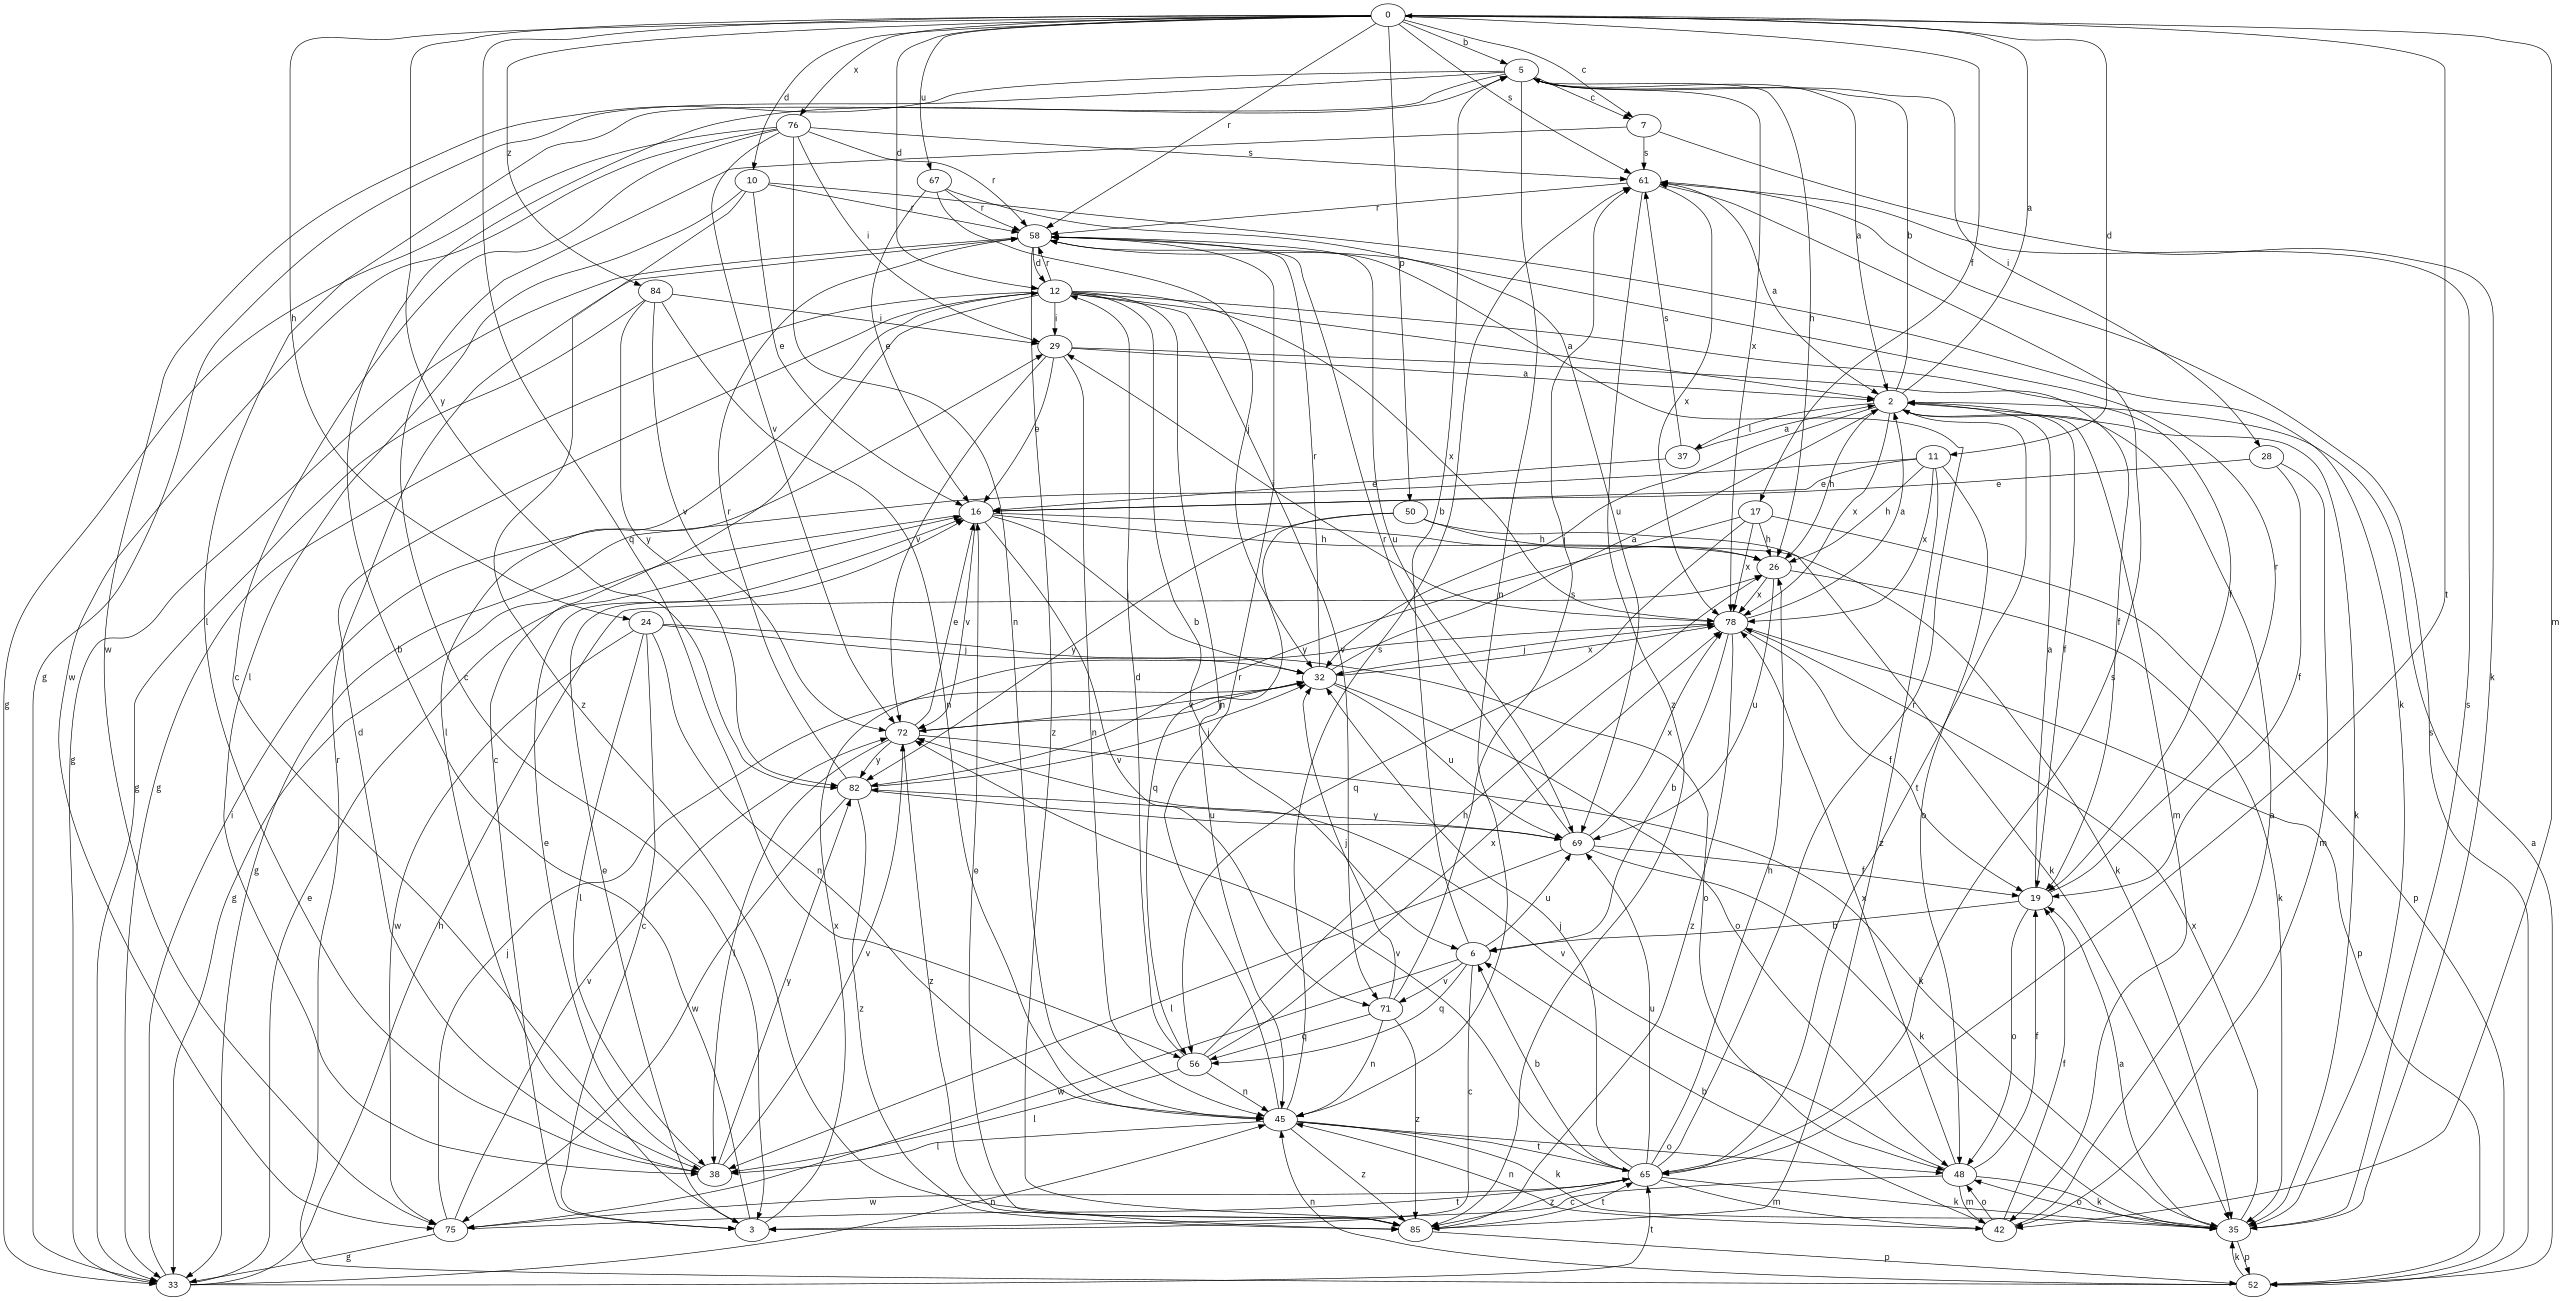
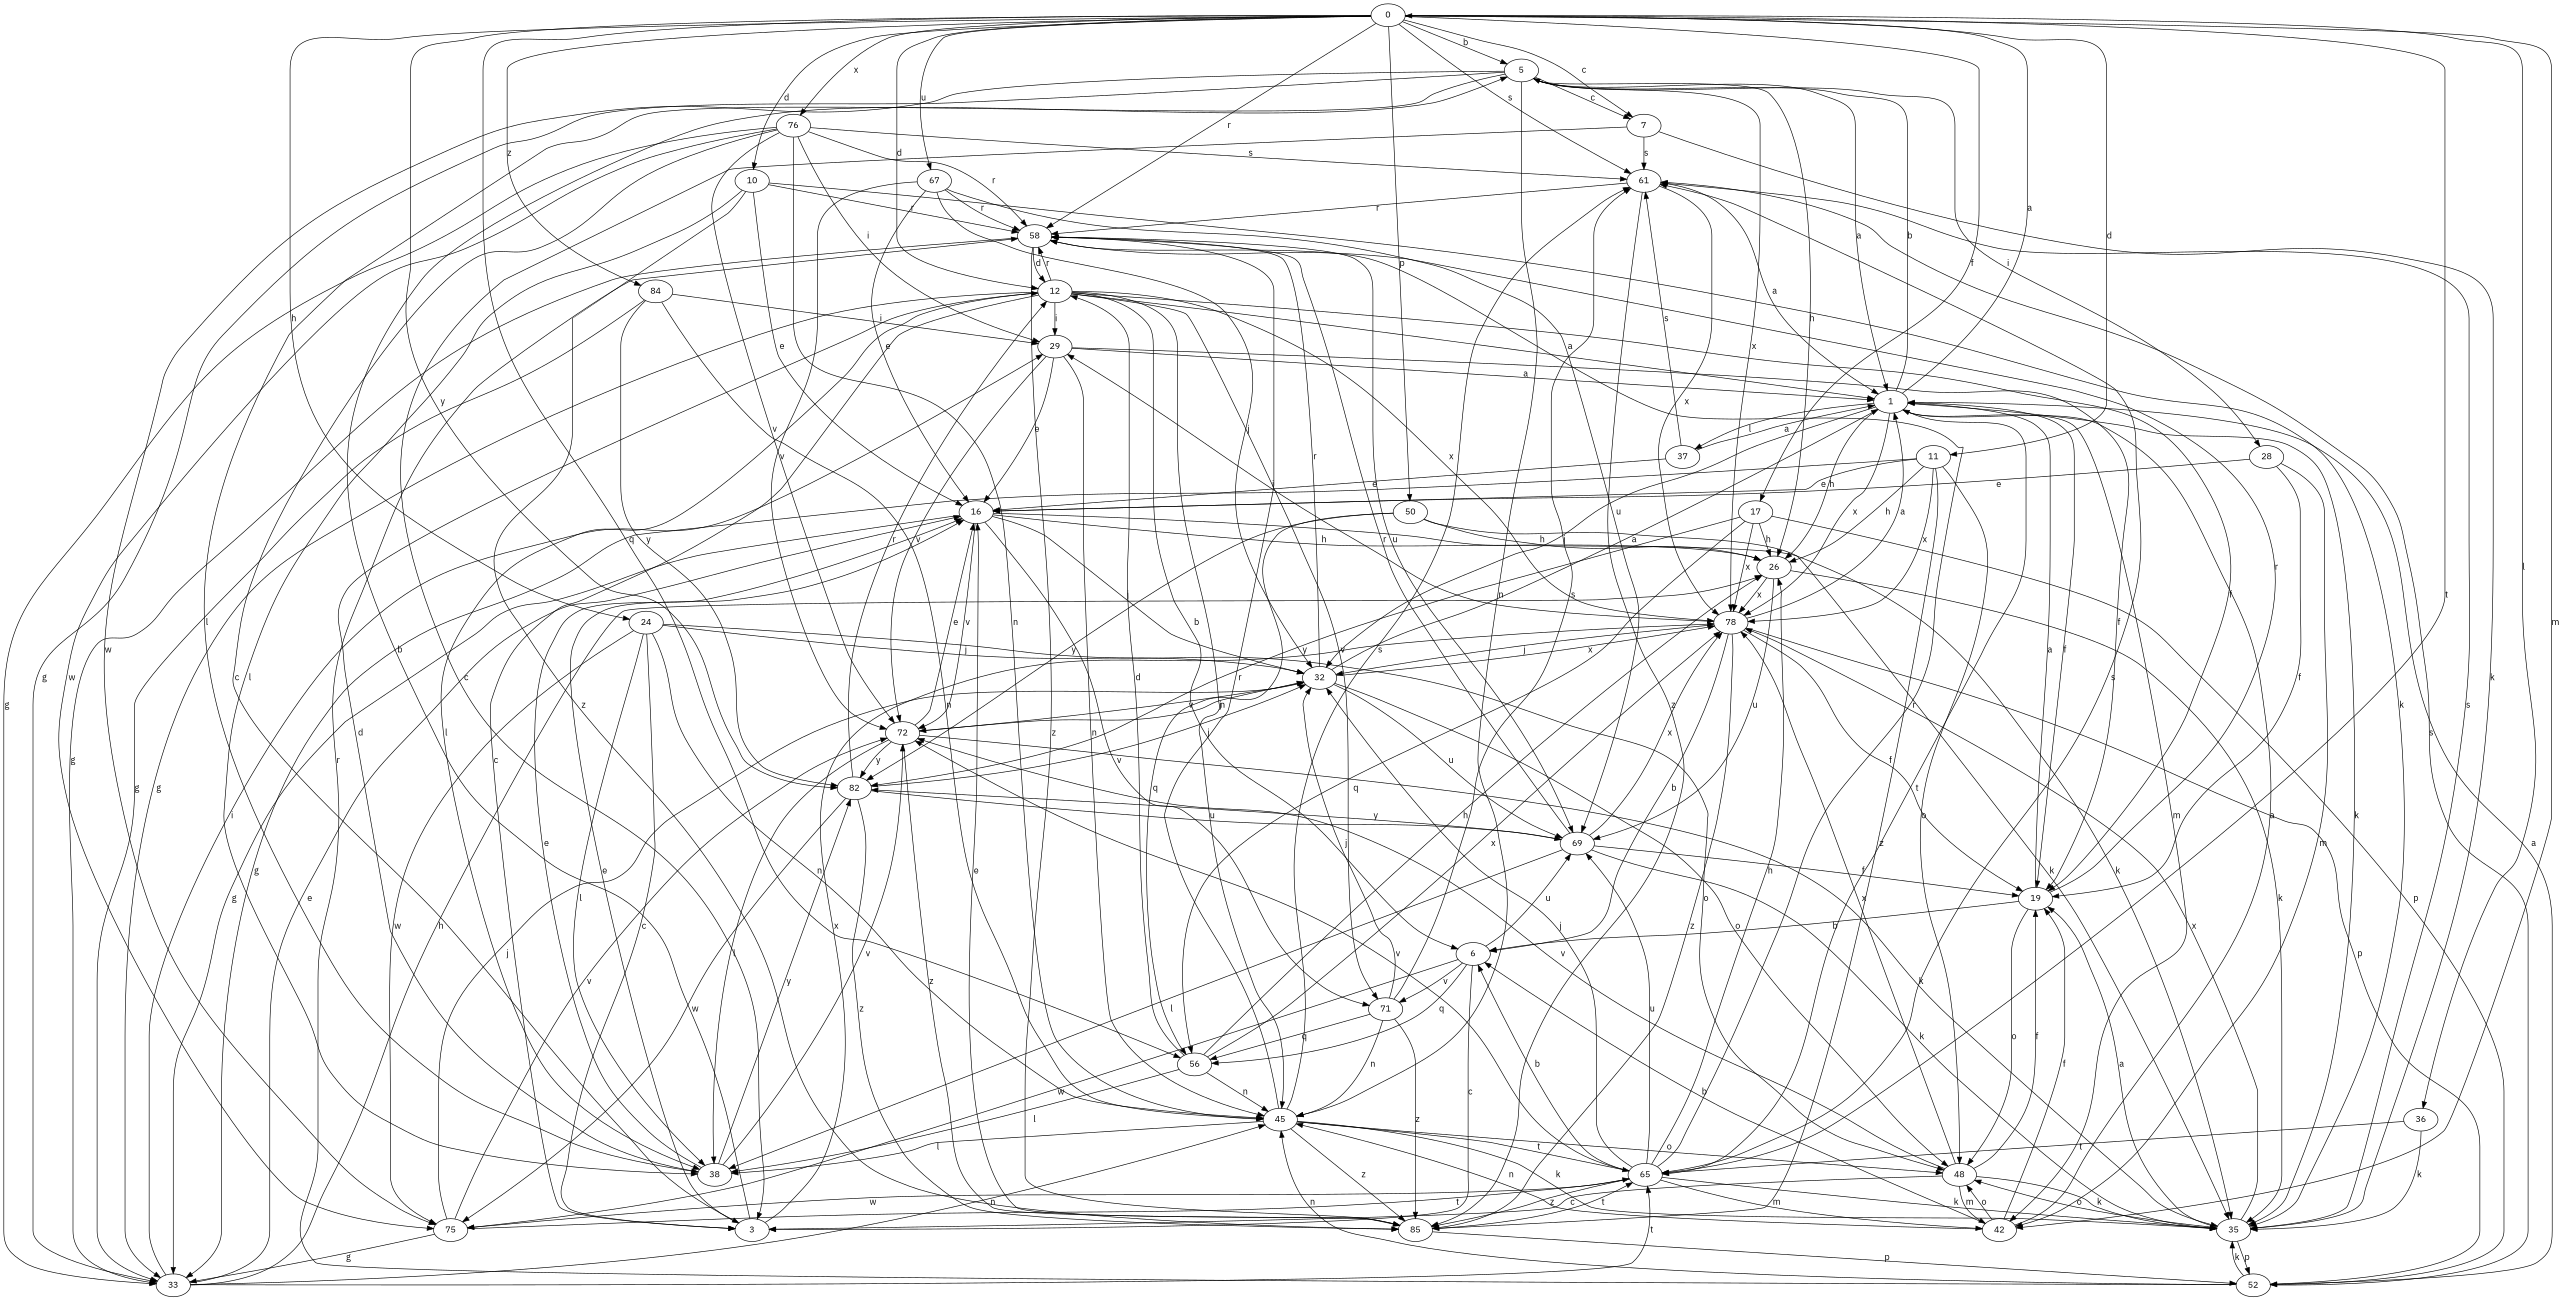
(1891, 402) -> (1891, 402)
(722, 433) -> (892, 536)
(1437, 506) -> none
(693, 542) -> (791, 420)
none -> (2421, 1120)
